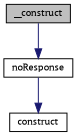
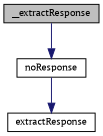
(38, 14) -> (51, 14)
(38, 122) -> (51, 122)
